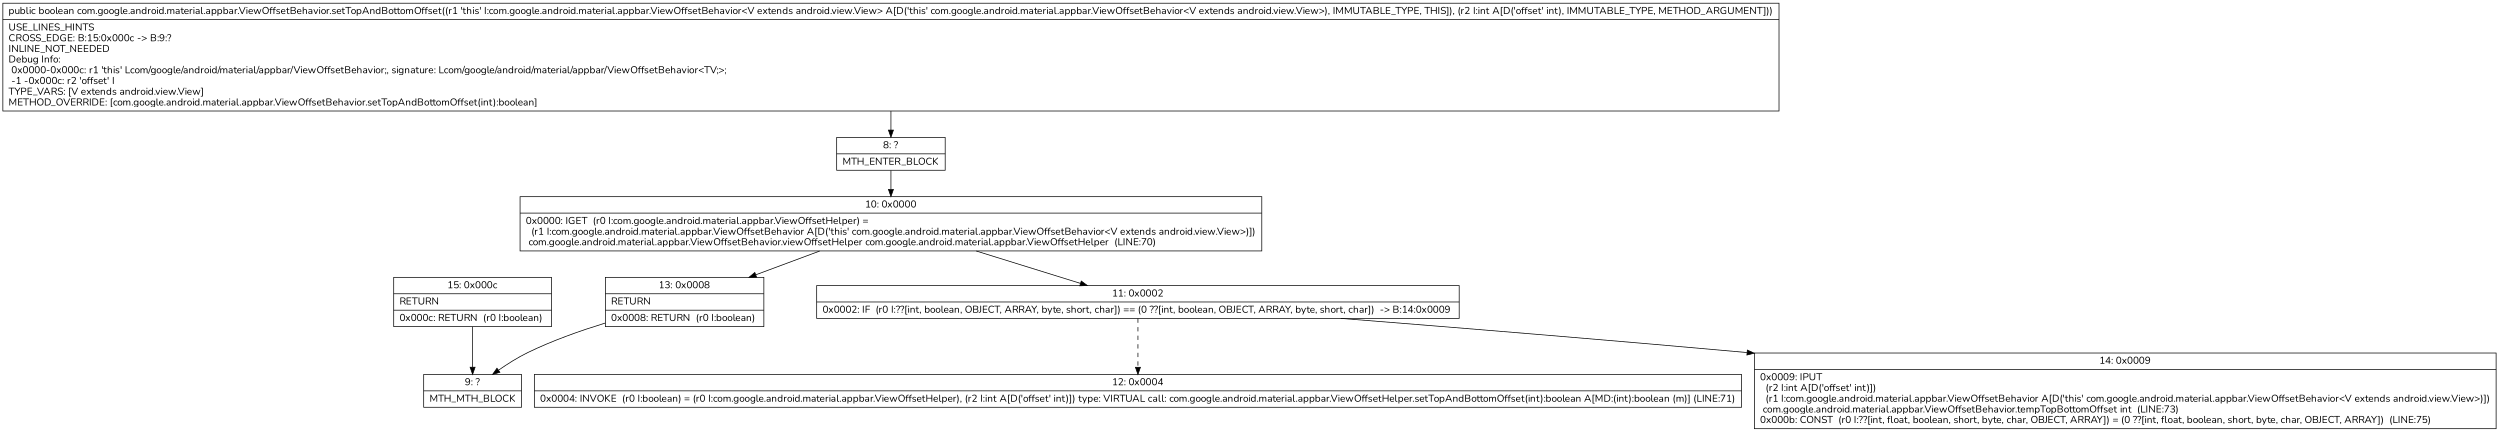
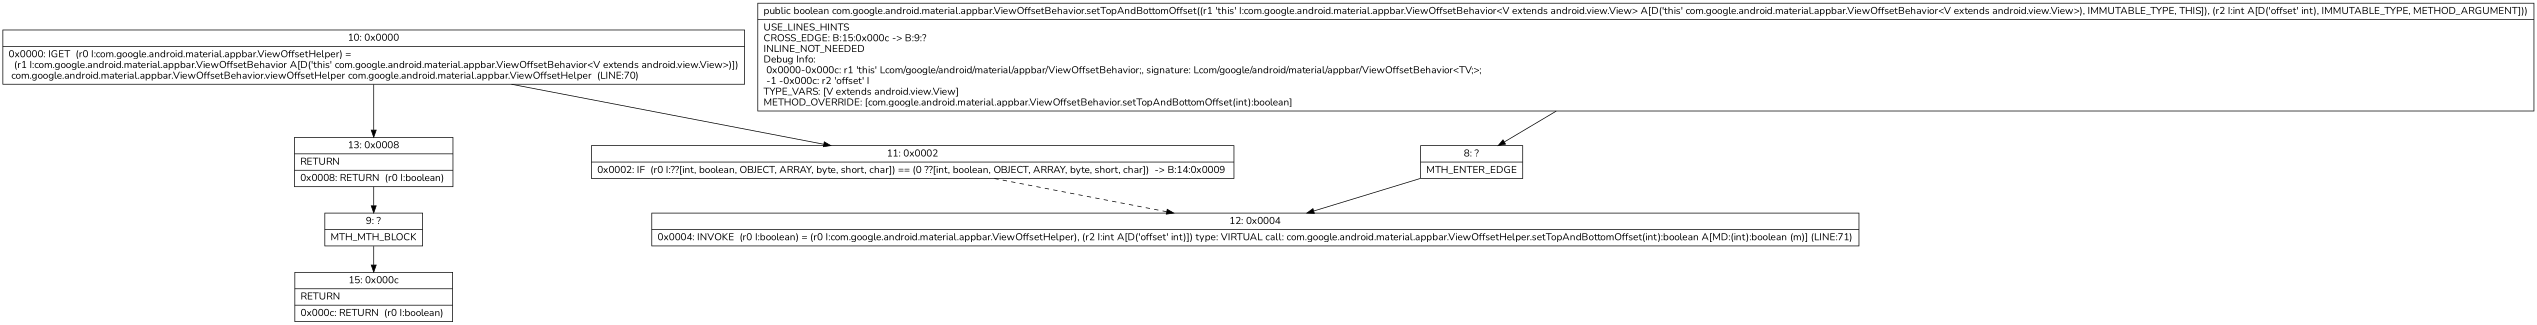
(891, 162) -> (1472, 170)
(891, 180) -> (1367, 195)
(473, 347) -> (374, 256)
(2125, 391) -> none
